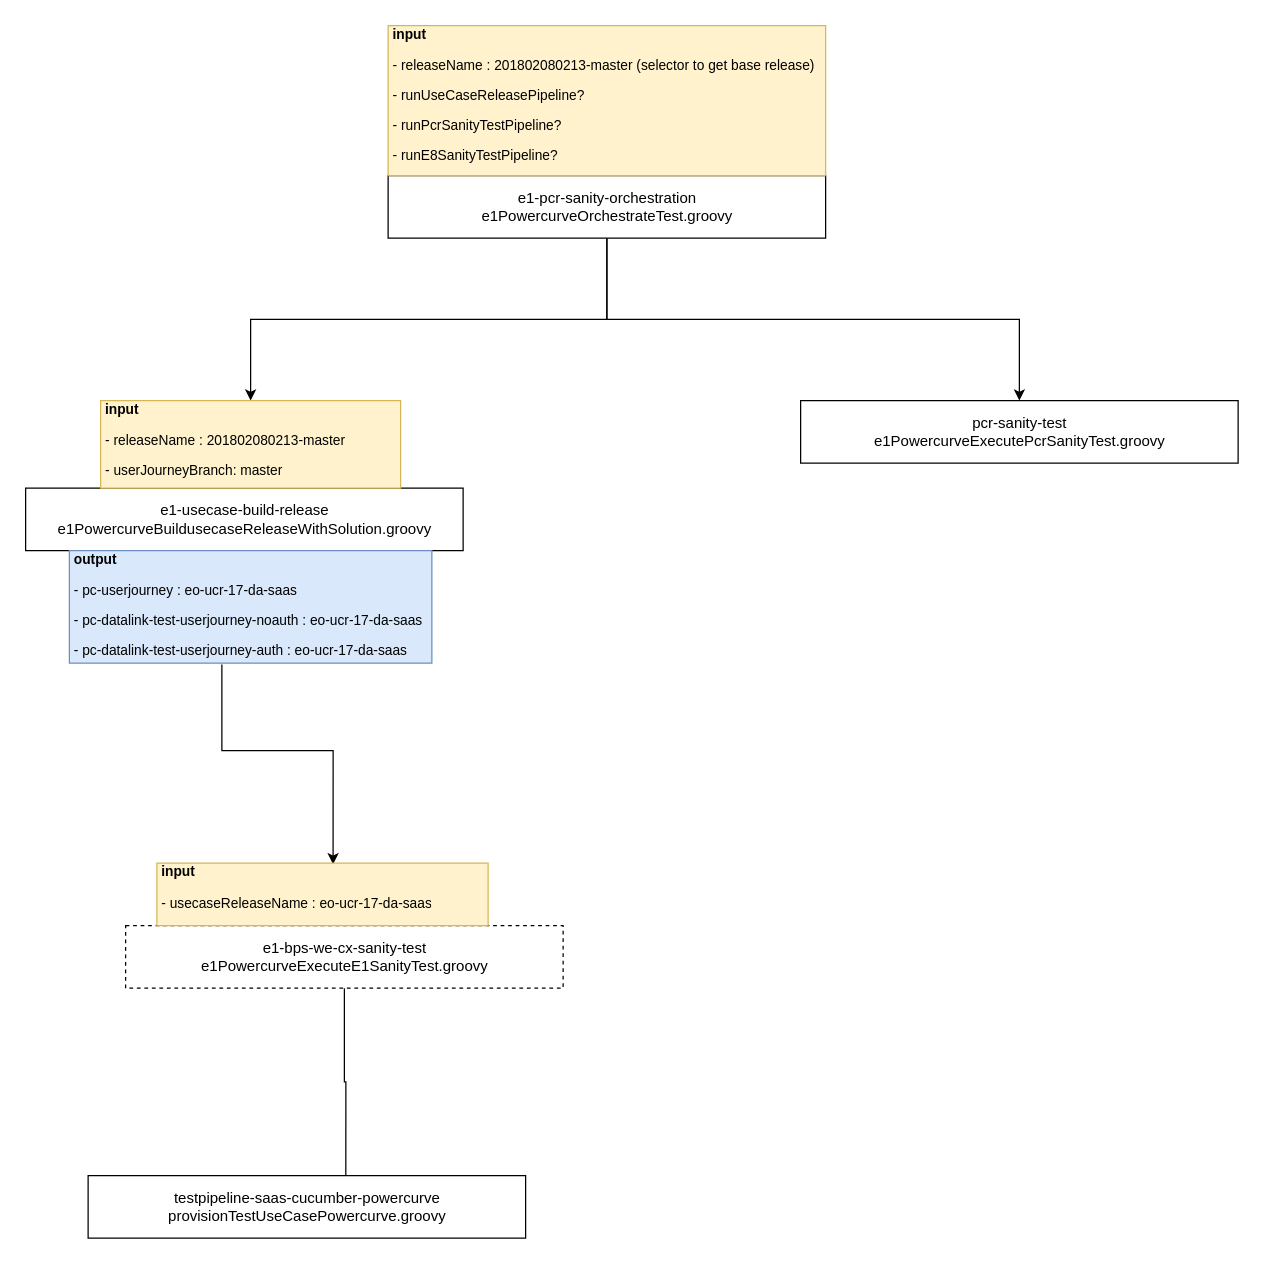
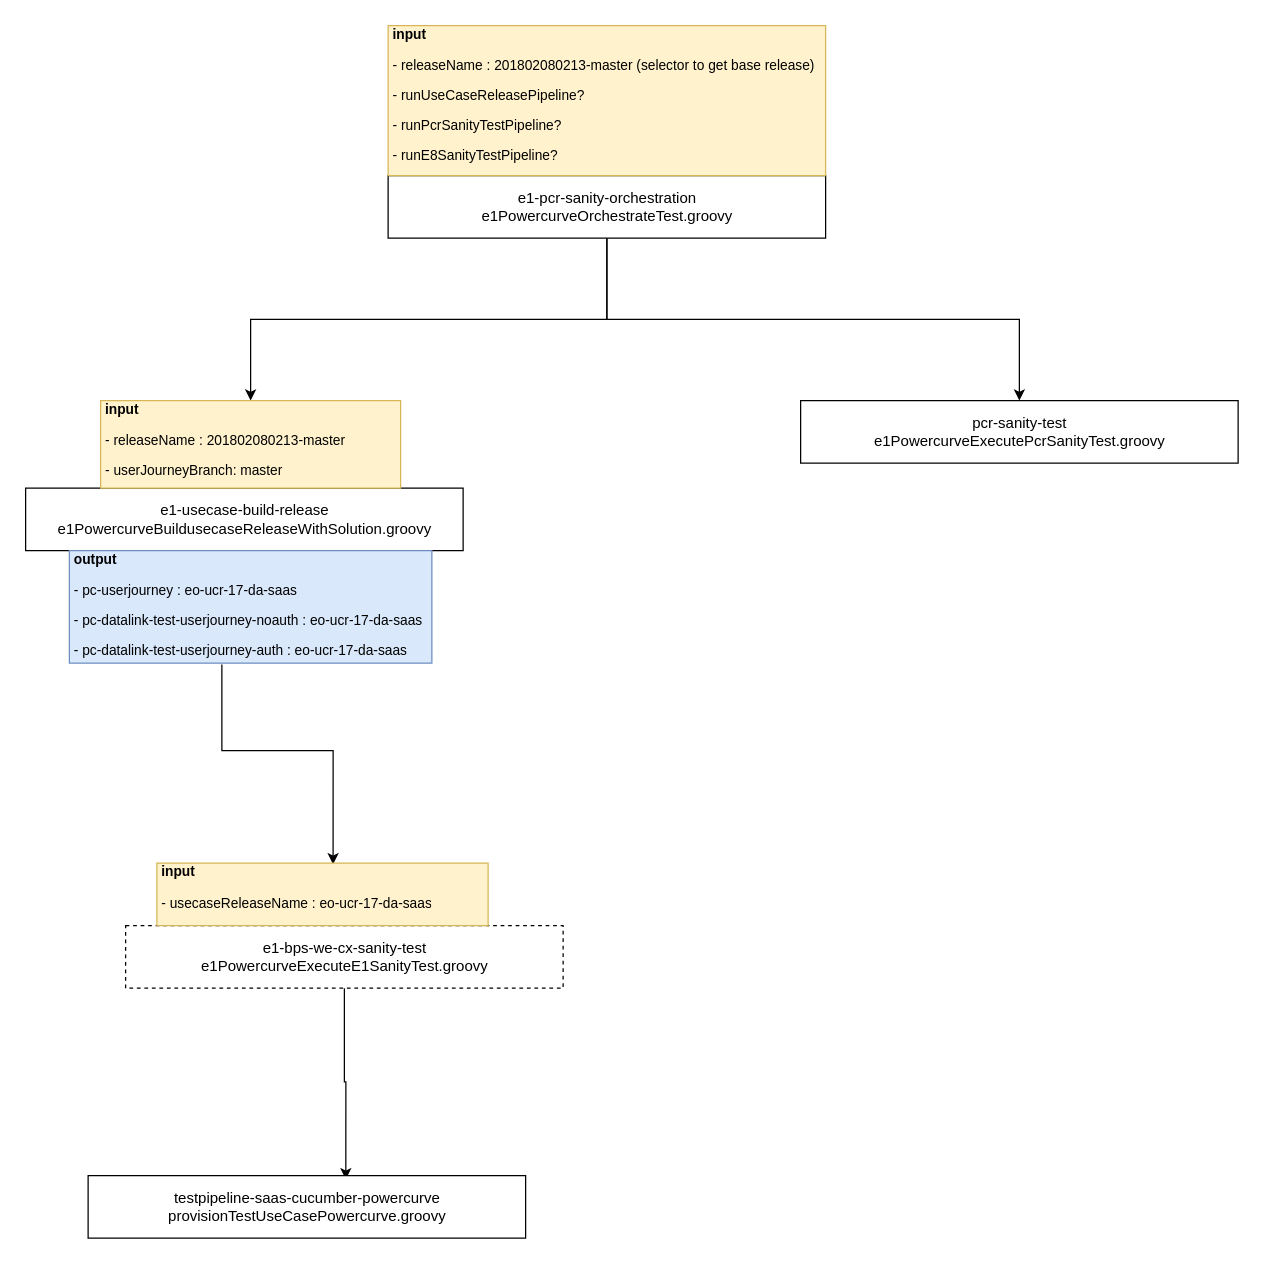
(346, 1171) -> (346, 1169)
